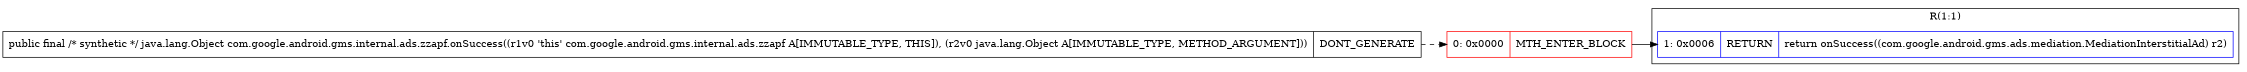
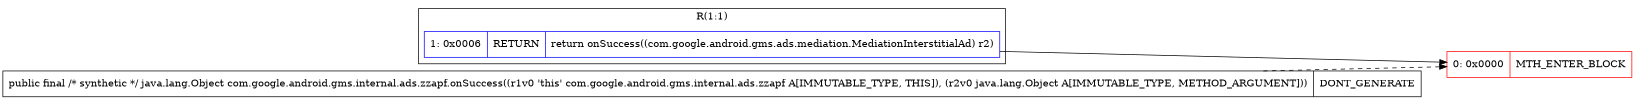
(1641, 44) -> (1220, 57)
